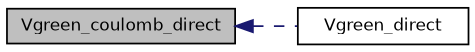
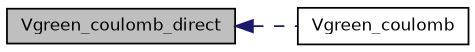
(383, 26) -> (383, 26)
